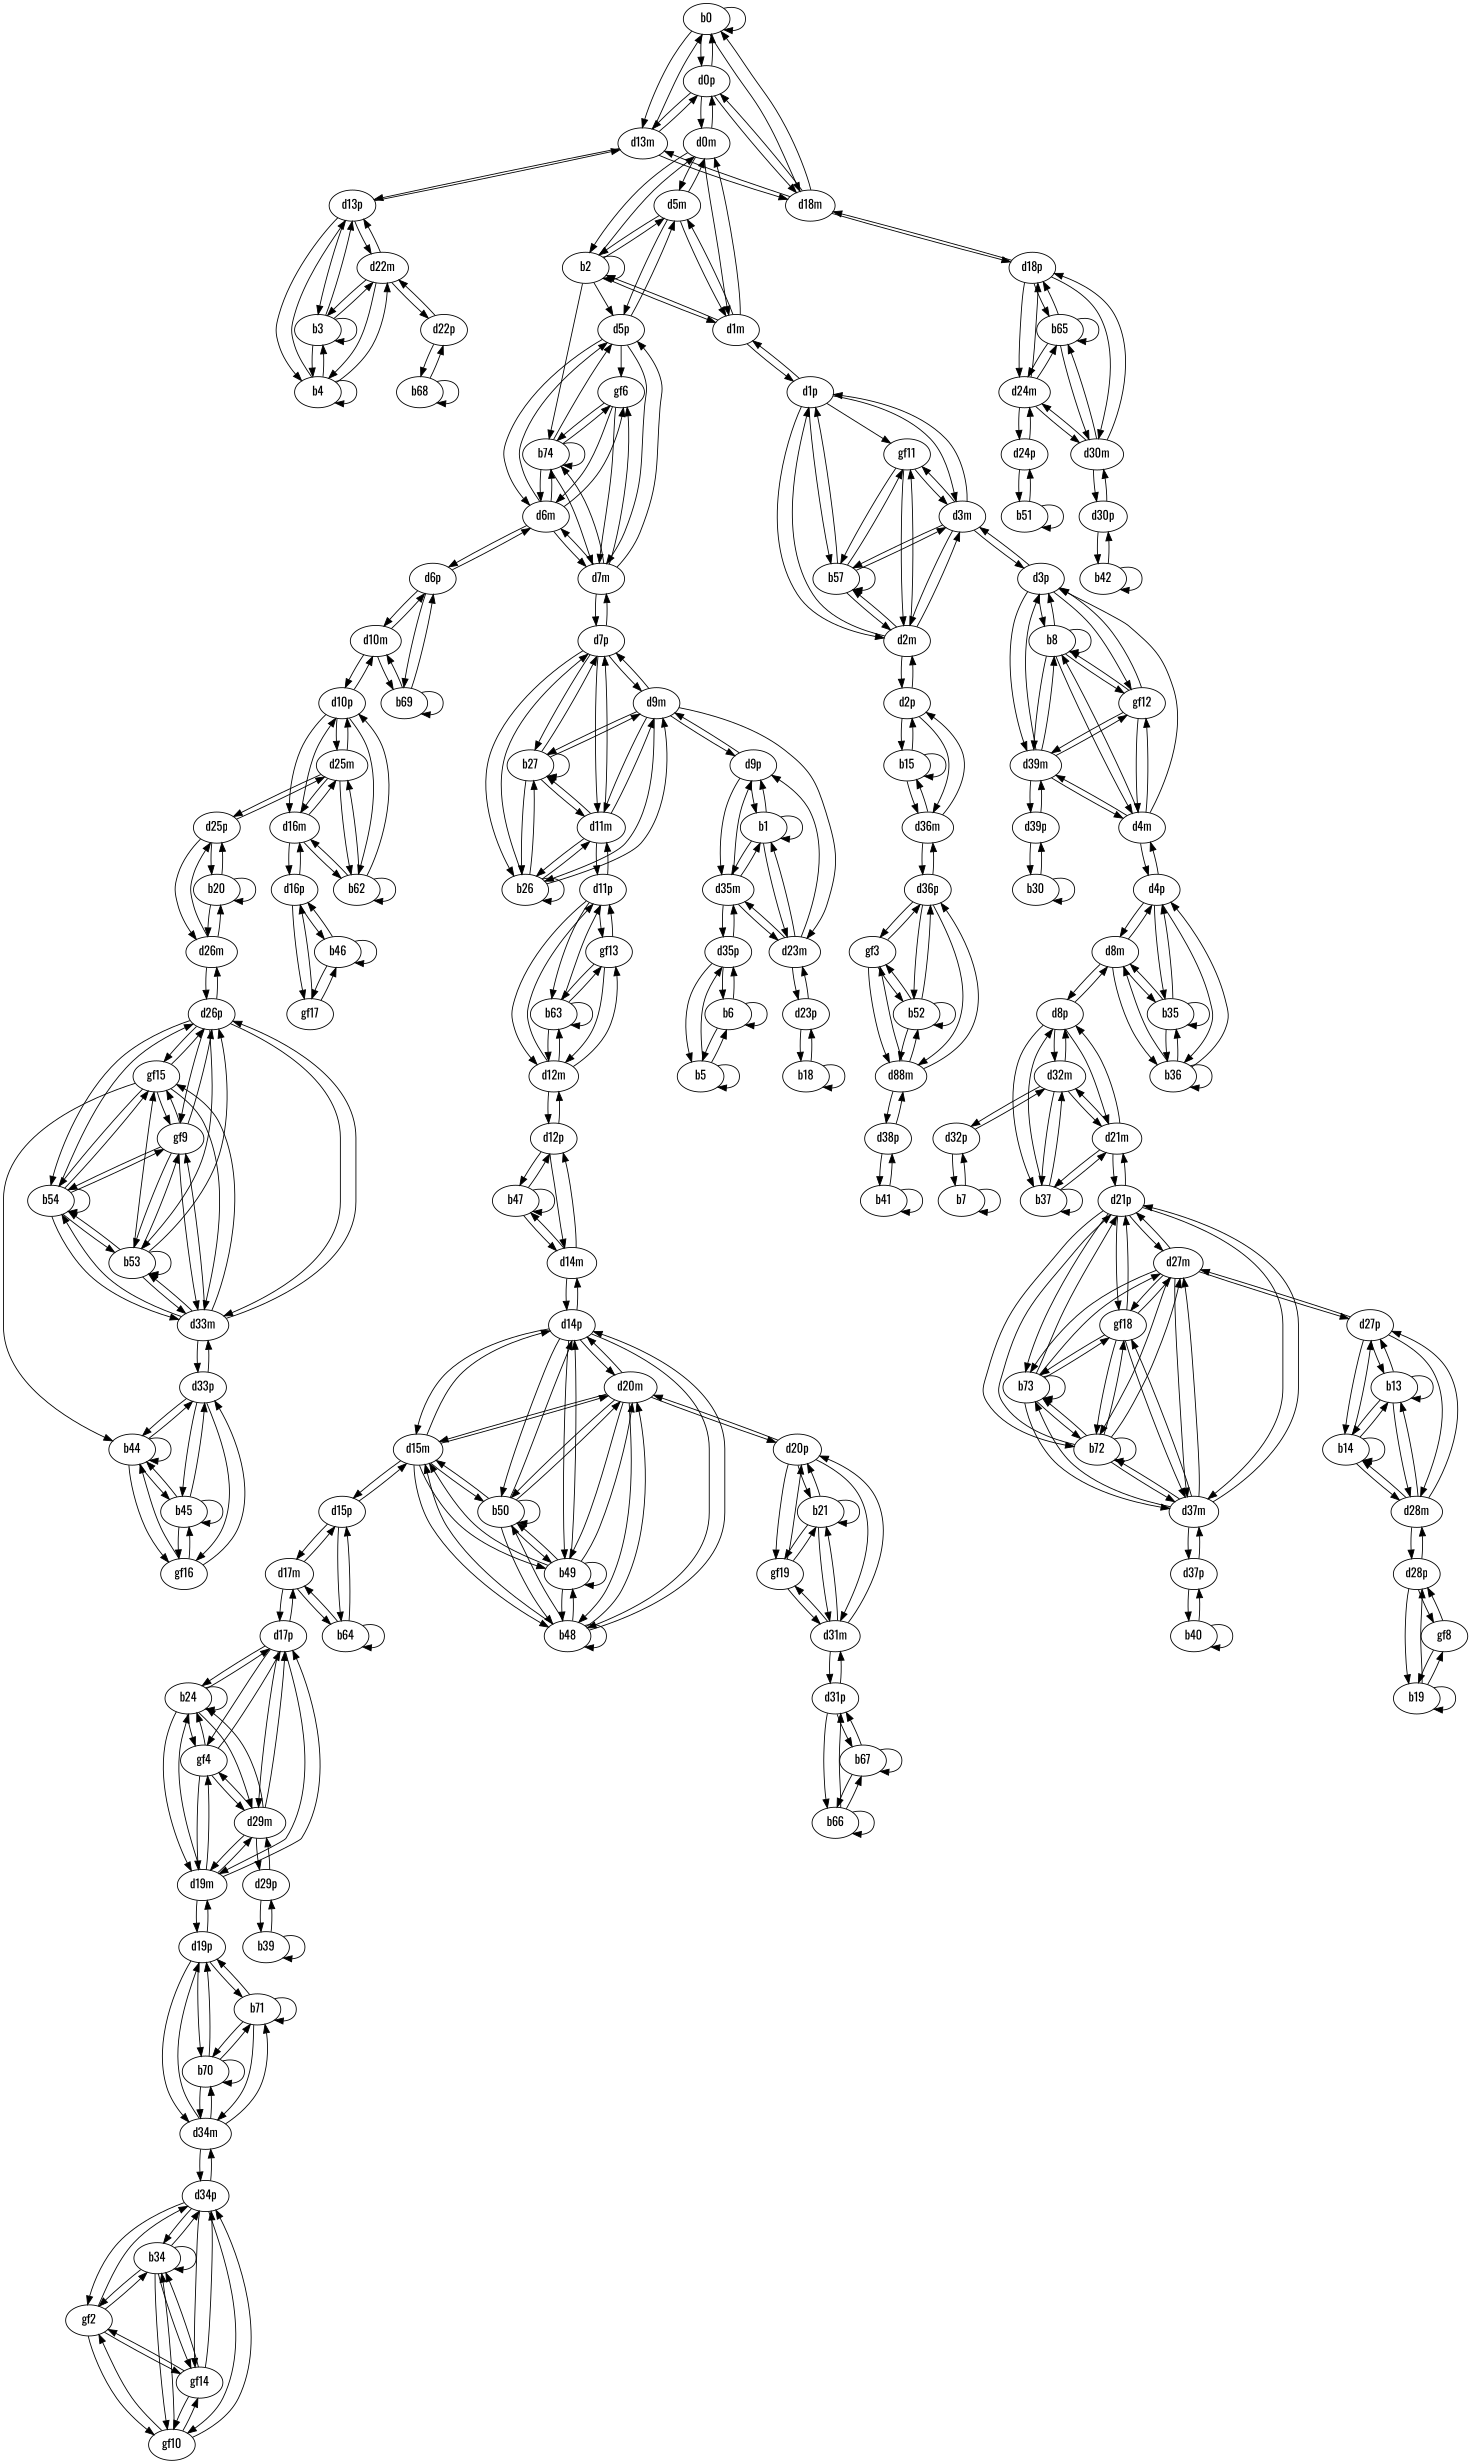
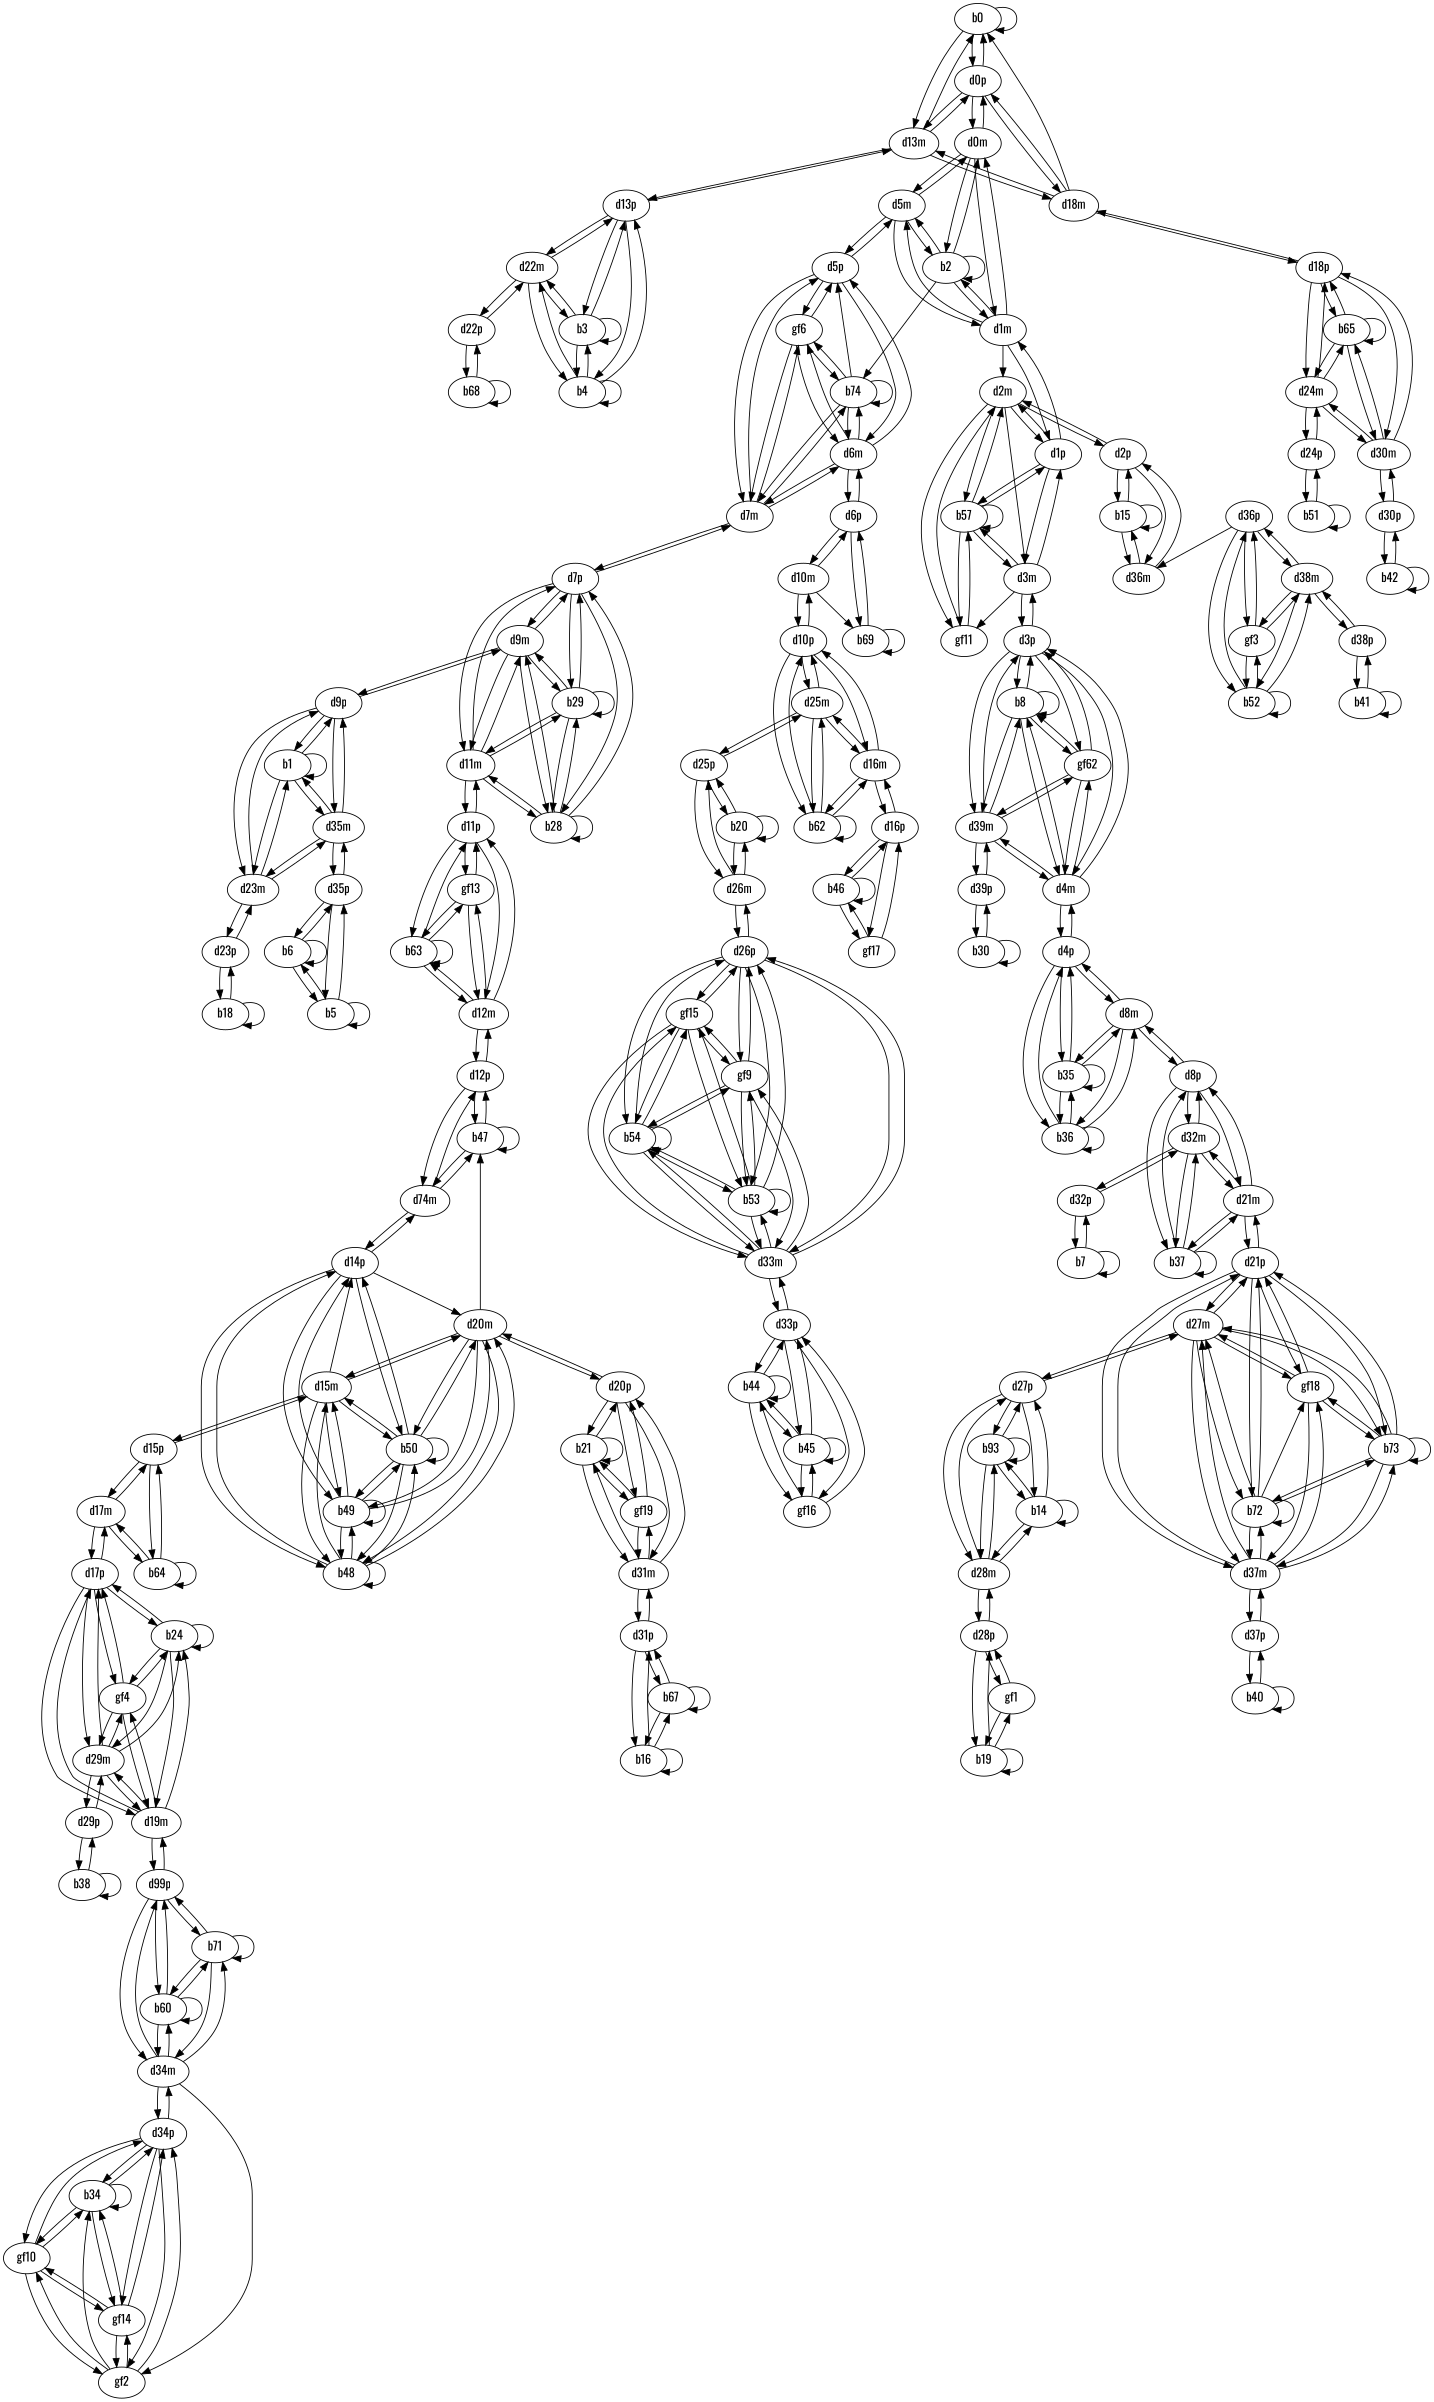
(758, 106) -> none
(601, 295) -> (820, 304)
(855, 421) -> none
(927, 484) -> none
(931, 573) -> (1003, 357)
(397, 675) -> none
(1142, 703) -> (1088, 765)
none -> (1111, 751)
(530, 765) -> (575, 703)
(814, 782) -> (241, 768)
(922, 854) -> none
(525, 890) -> (554, 828)
(901, 1076) -> (1307, 579)
(3, 1249) -> (710, 1105)
(572, 1263) -> (425, 1201)
(467, 1357) -> none
(608, 1358) -> (480, 1236)
(1105, 1382) -> none
(1394, 1387) -> (991, 1450)
(1444, 1636) -> (1012, 1698)
(835, 1823) -> (644, 1761)
(202, 1947) -> (160, 1885)
(266, 1947) -> (82, 1885)
(206, 2072) -> (163, 2009)
(123, 2284) -> (252, 2238)
